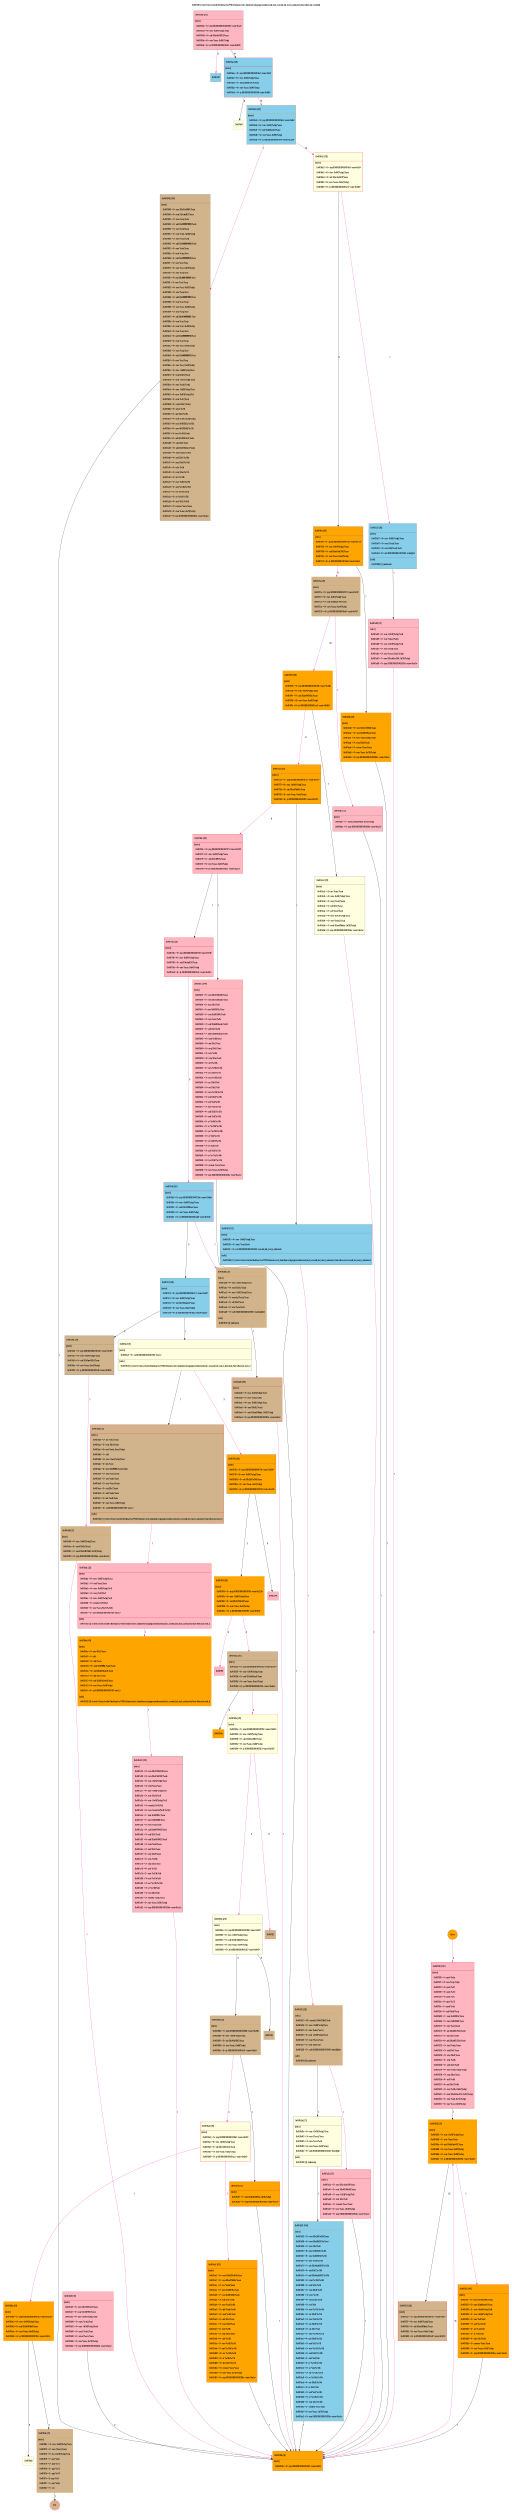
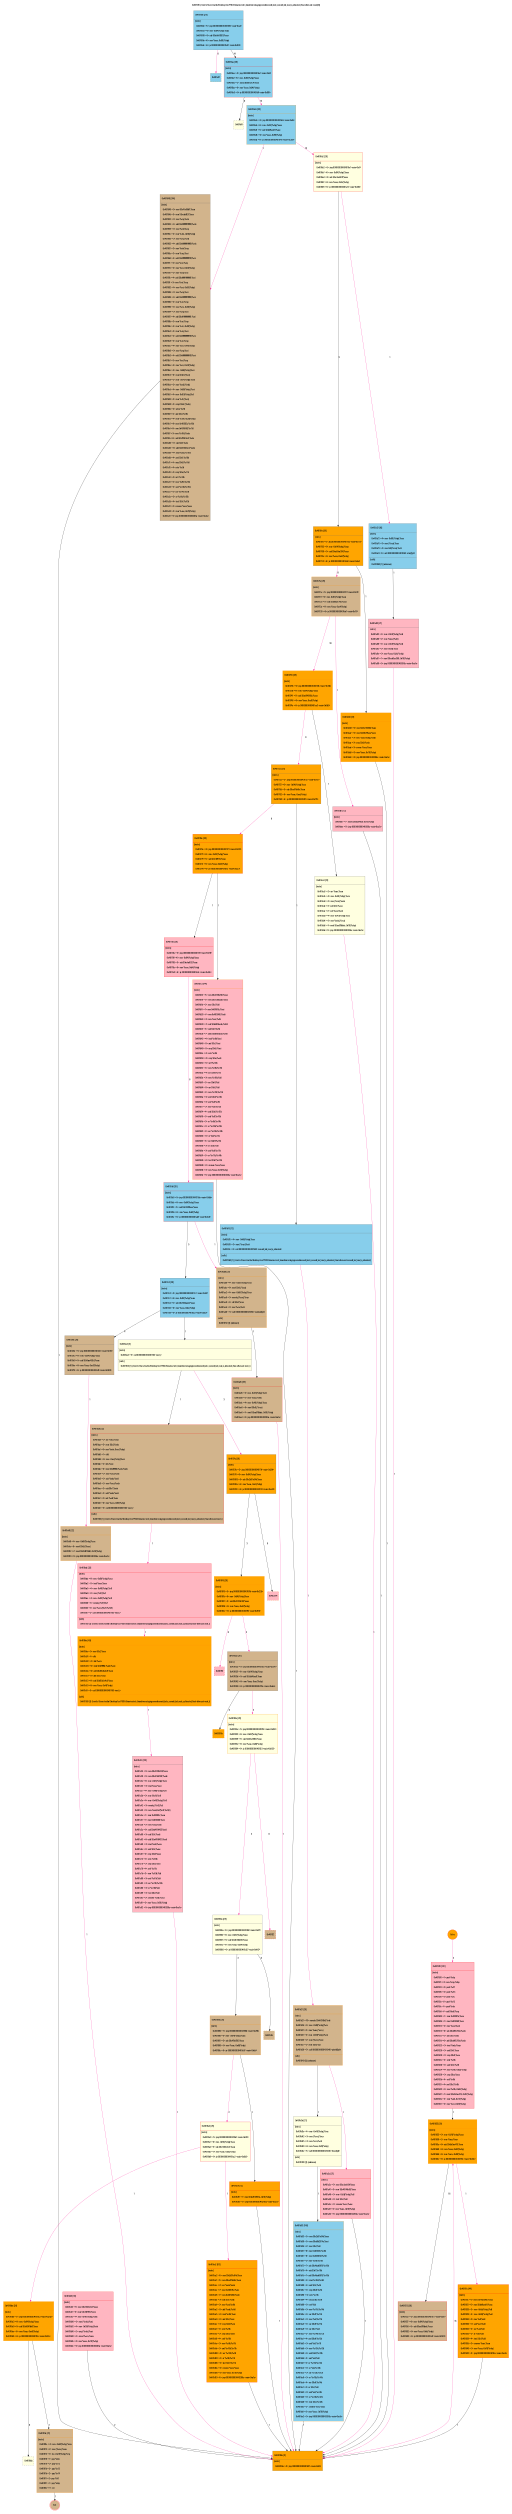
(218, 30) -> (218, 30)
(218, 854) -> (218, 854)
